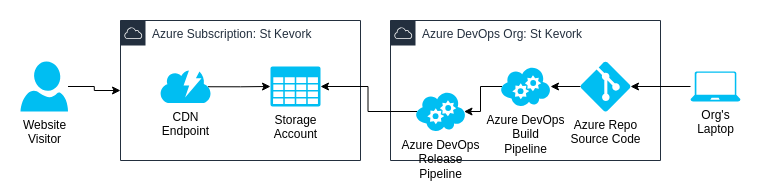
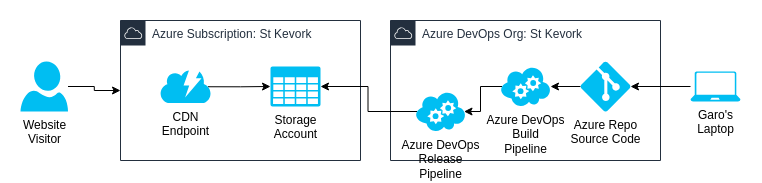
(716, 123) -> (716, 123)
